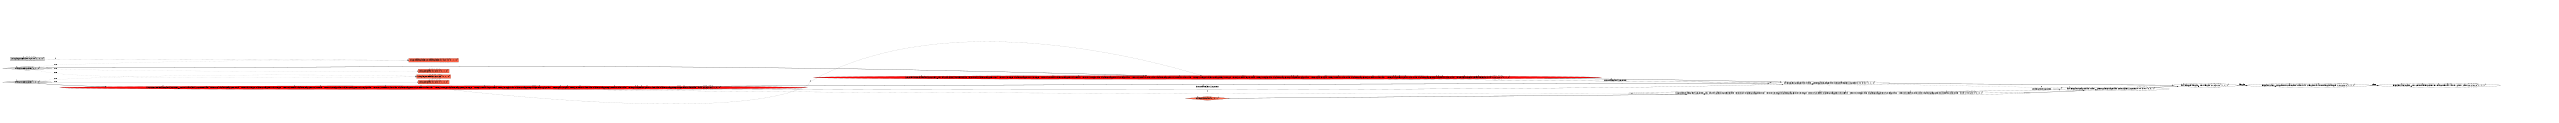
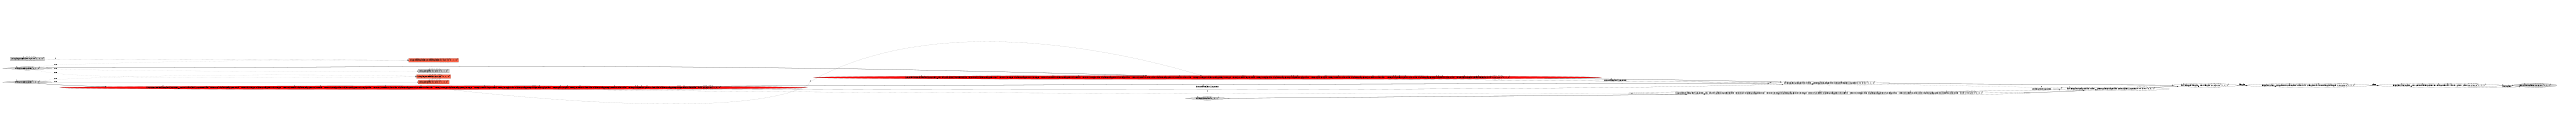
(434, 71) -> (434, 71)
none -> (2535, 85)
(1207, 98) -> (1207, 98)
